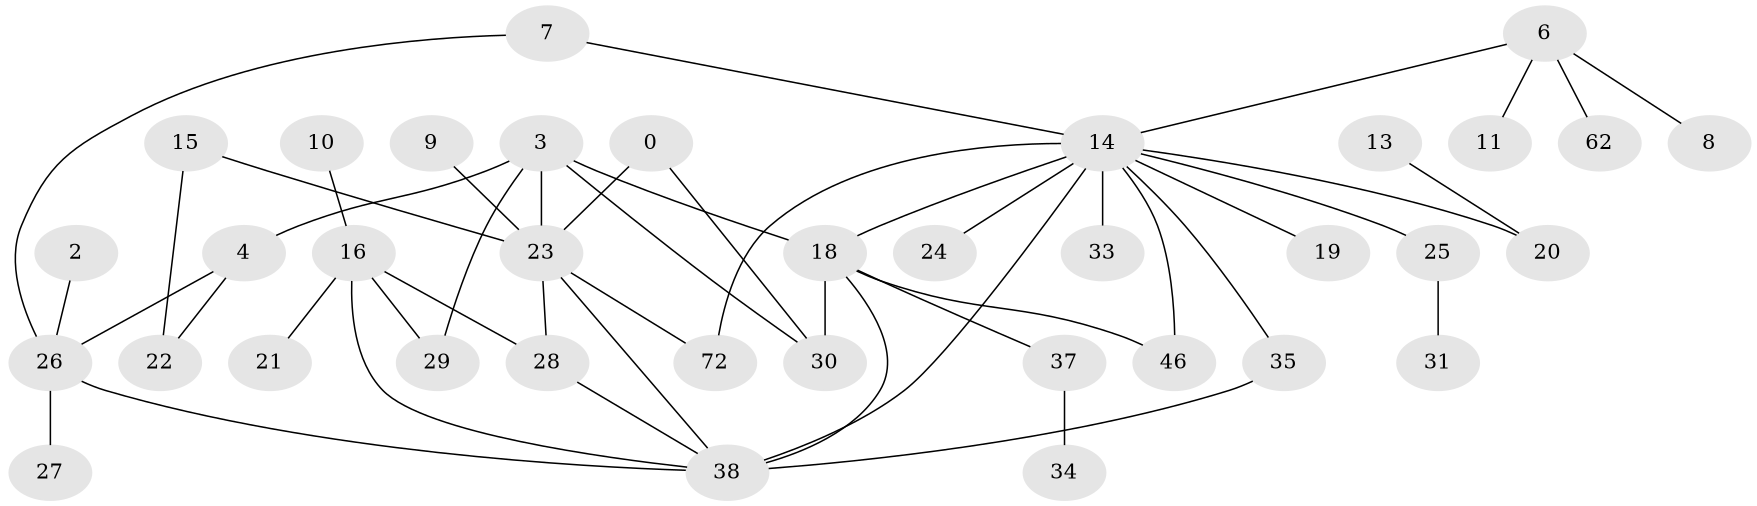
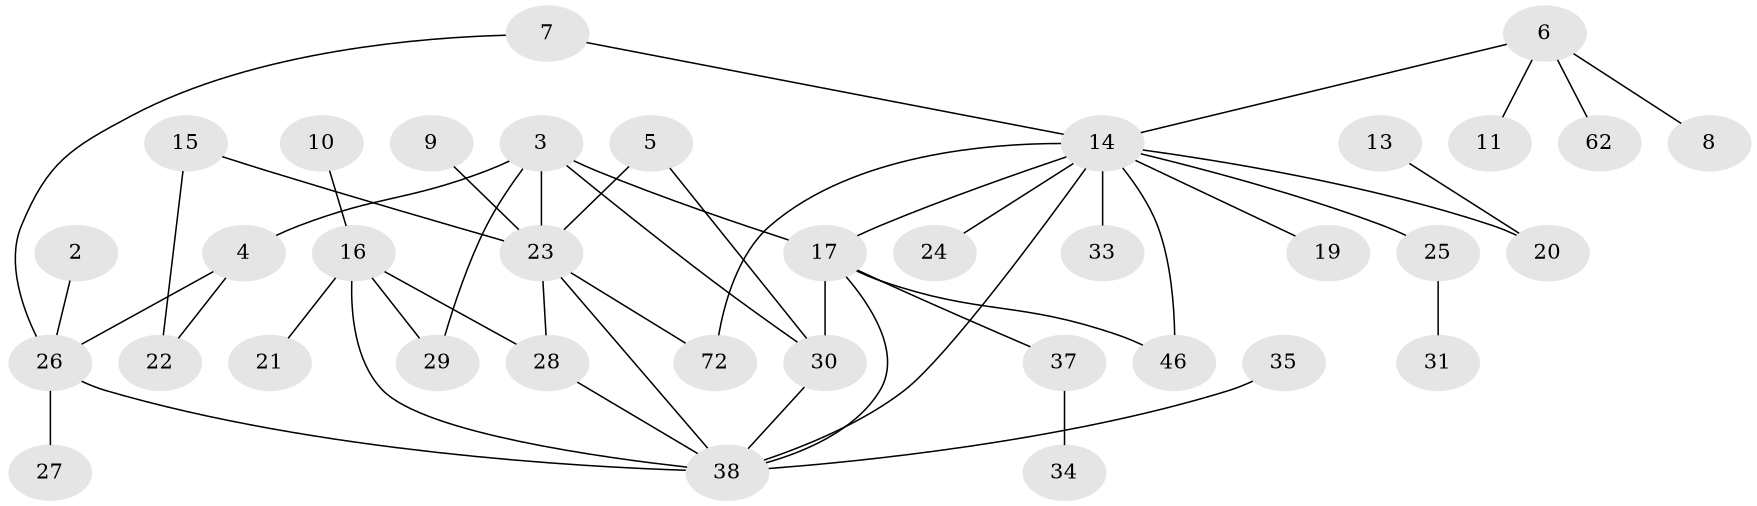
(651, 143) -> (651, 143)
(1203, 247) -> none
(825, 253) -> (825, 253)
none -> (776, 418)
